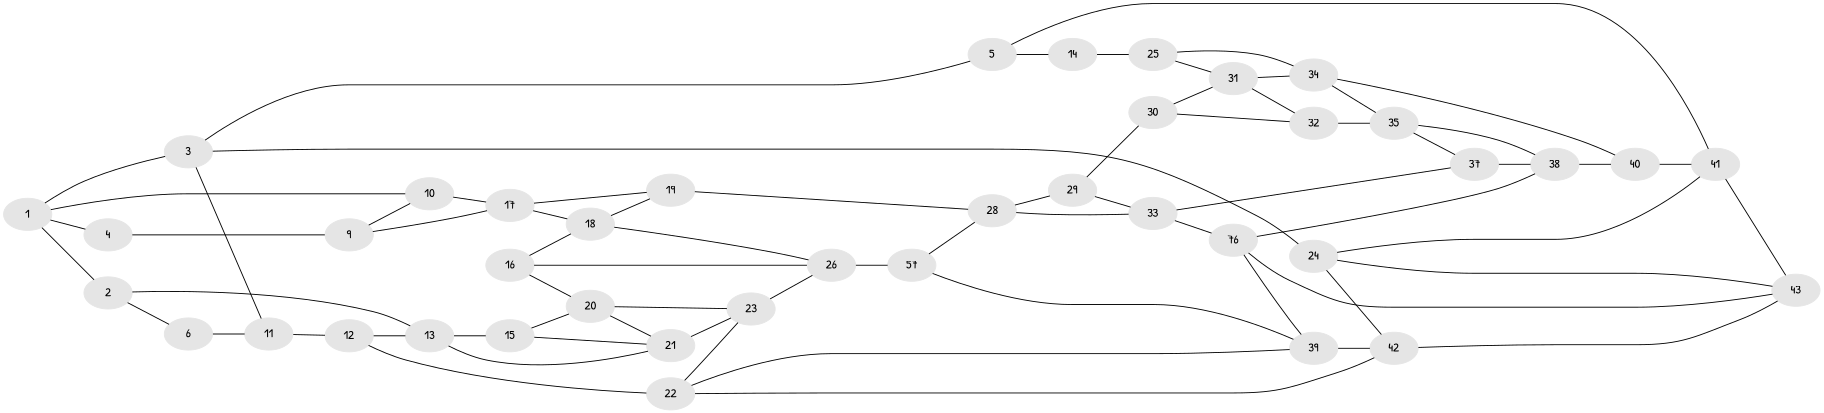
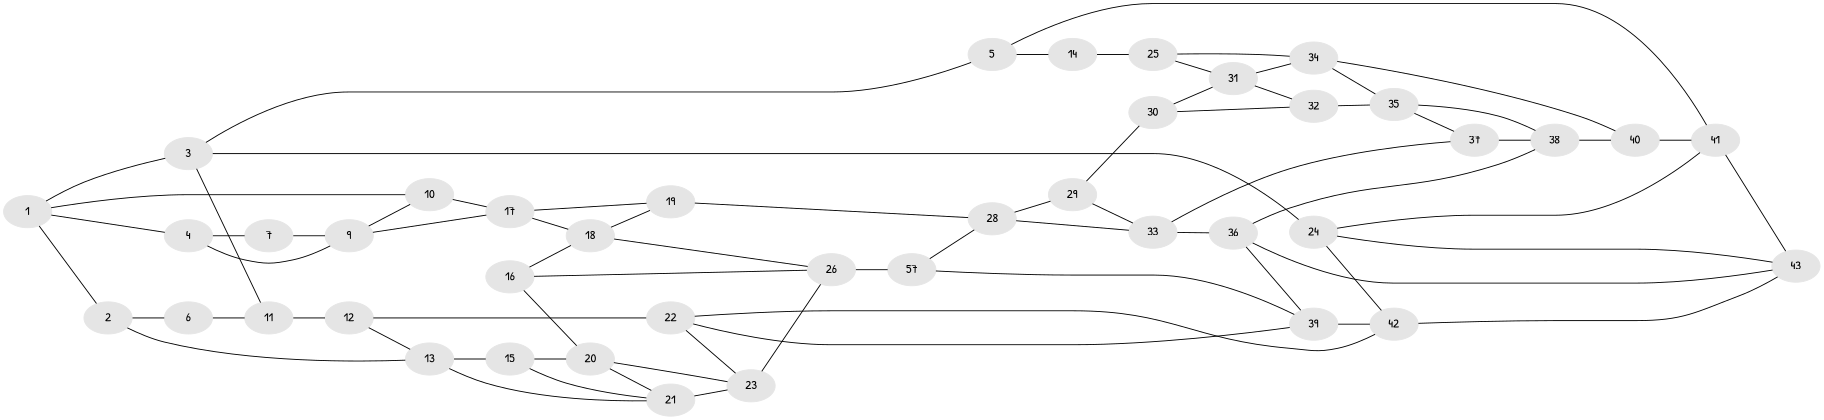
none -> (269, 236)
(1233, 240) -> (1233, 233)
